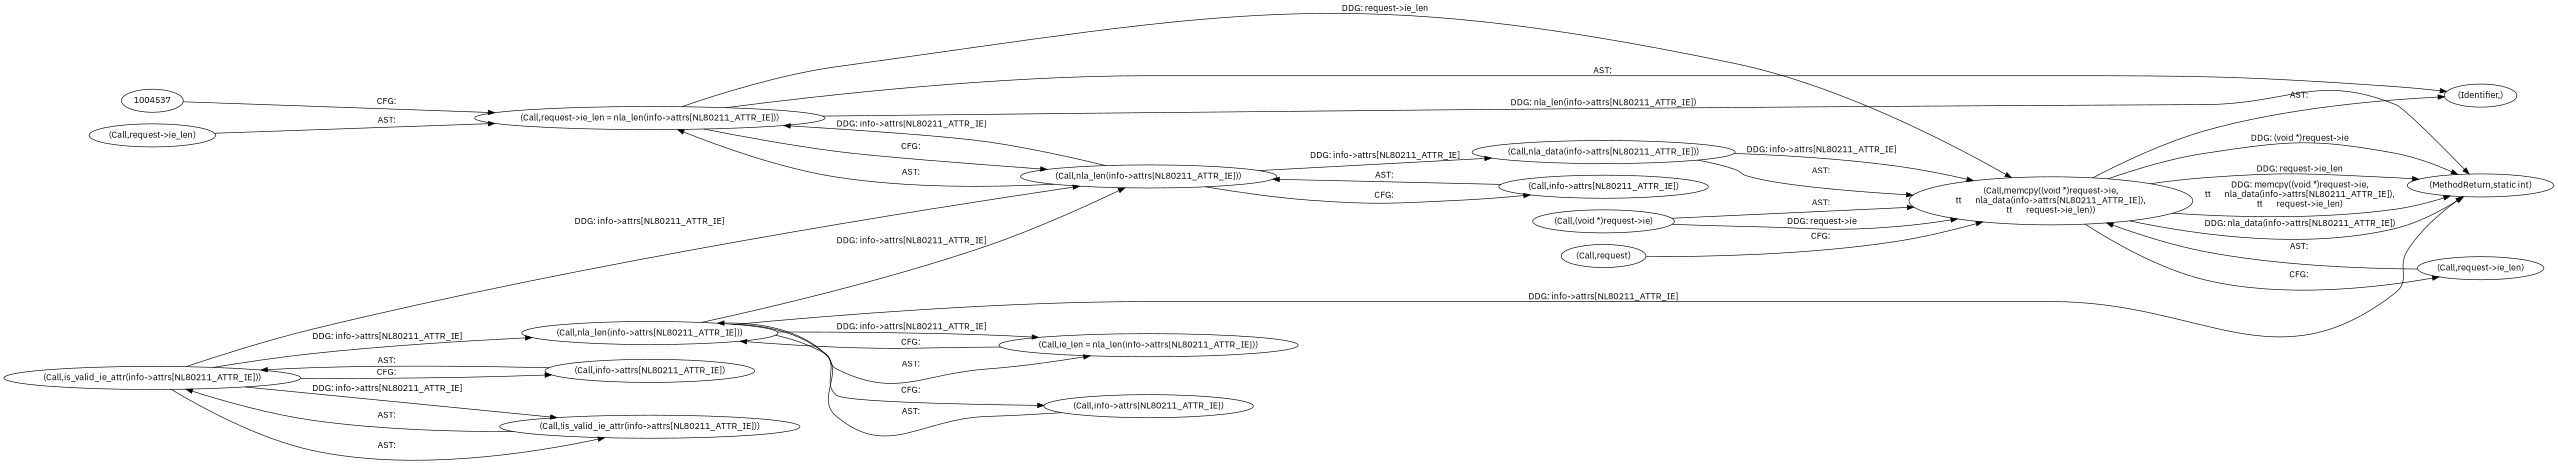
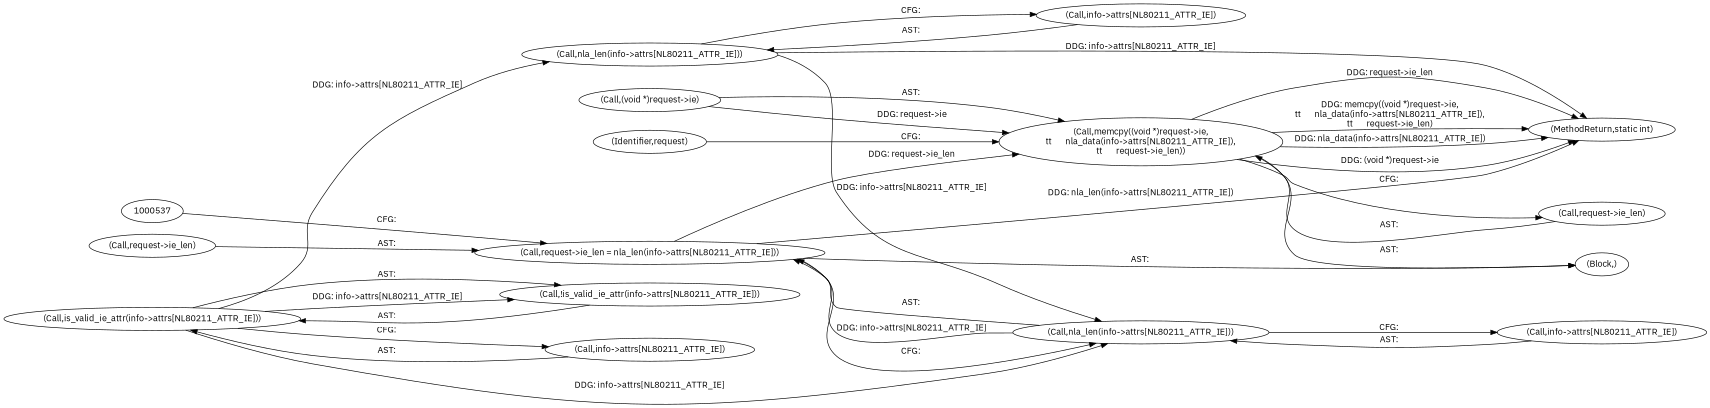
(2481, 96) -> (1602, 264)
(152, 101) -> (152, 211)
(1604, 152) -> none
(1604, 256) -> (650, 142)
(1149, 345) -> none
